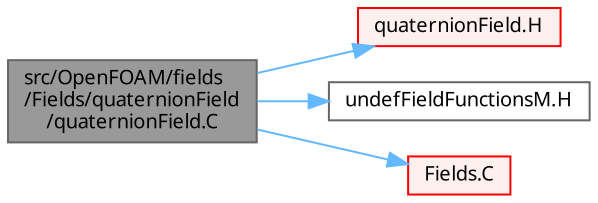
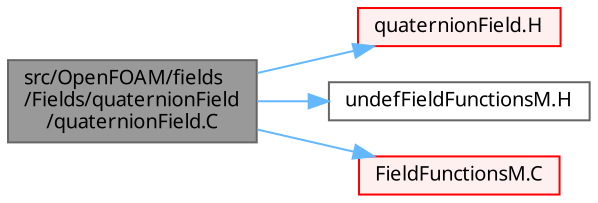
(459, 175) -> (459, 175)
